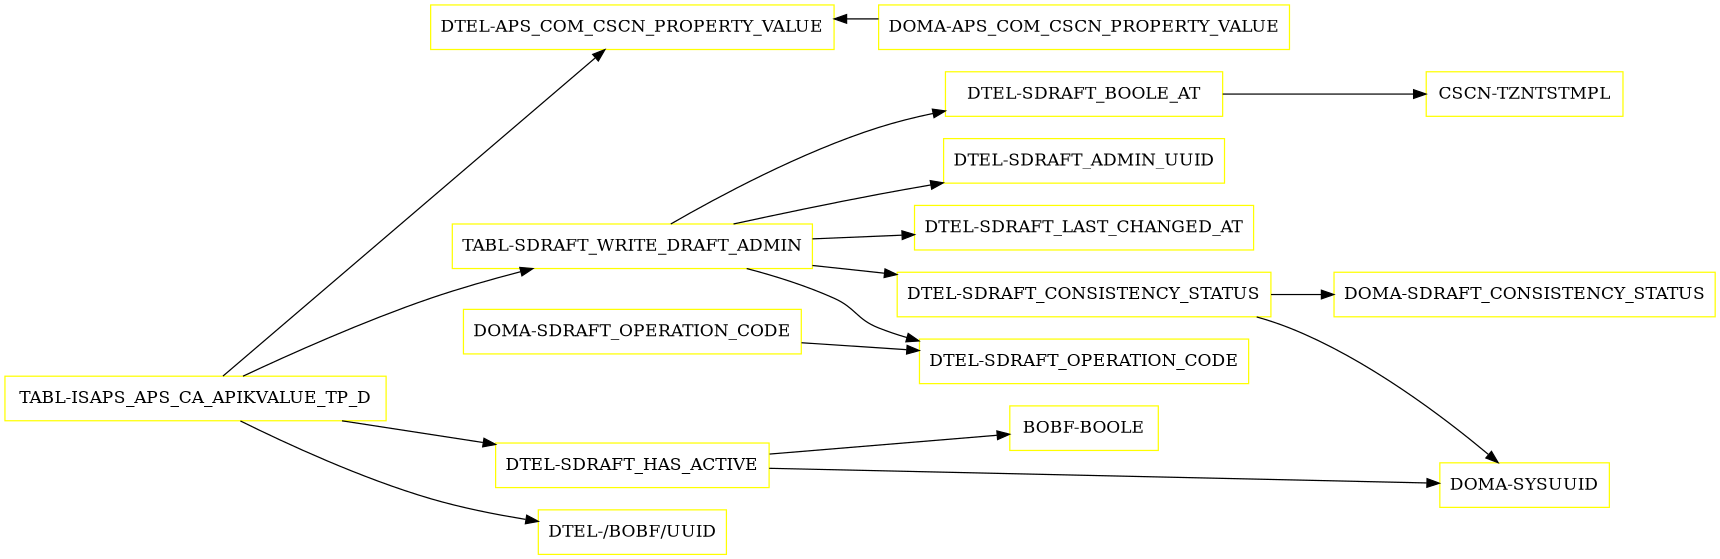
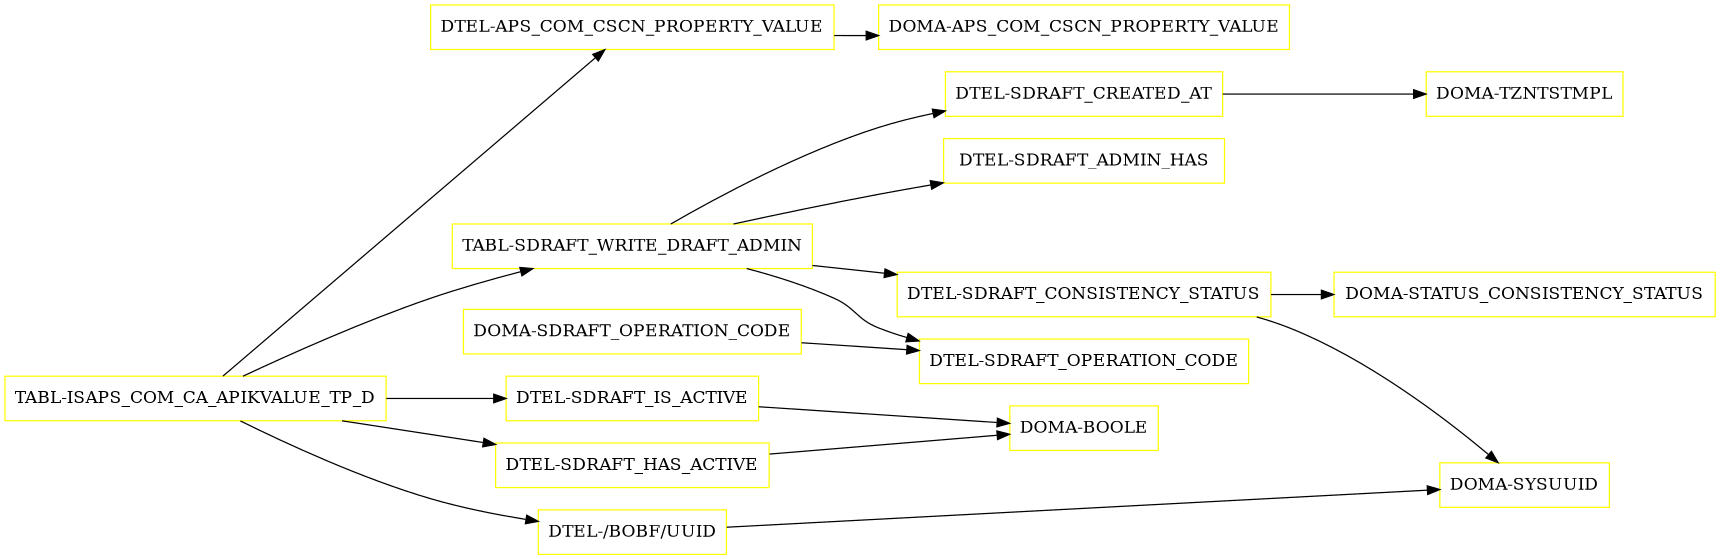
(863, 19) -> (850, 36)
(1084, 94) -> (1084, 94)
(1525, 94) -> (1525, 94)
(1084, 161) -> (1084, 161)
(1084, 228) -> none
(1525, 295) -> (1525, 295)
(196, 398) -> (196, 398)
none -> (632, 398)
(1084, 428) -> (1084, 428)
(1098, 476) -> (1077, 509)
